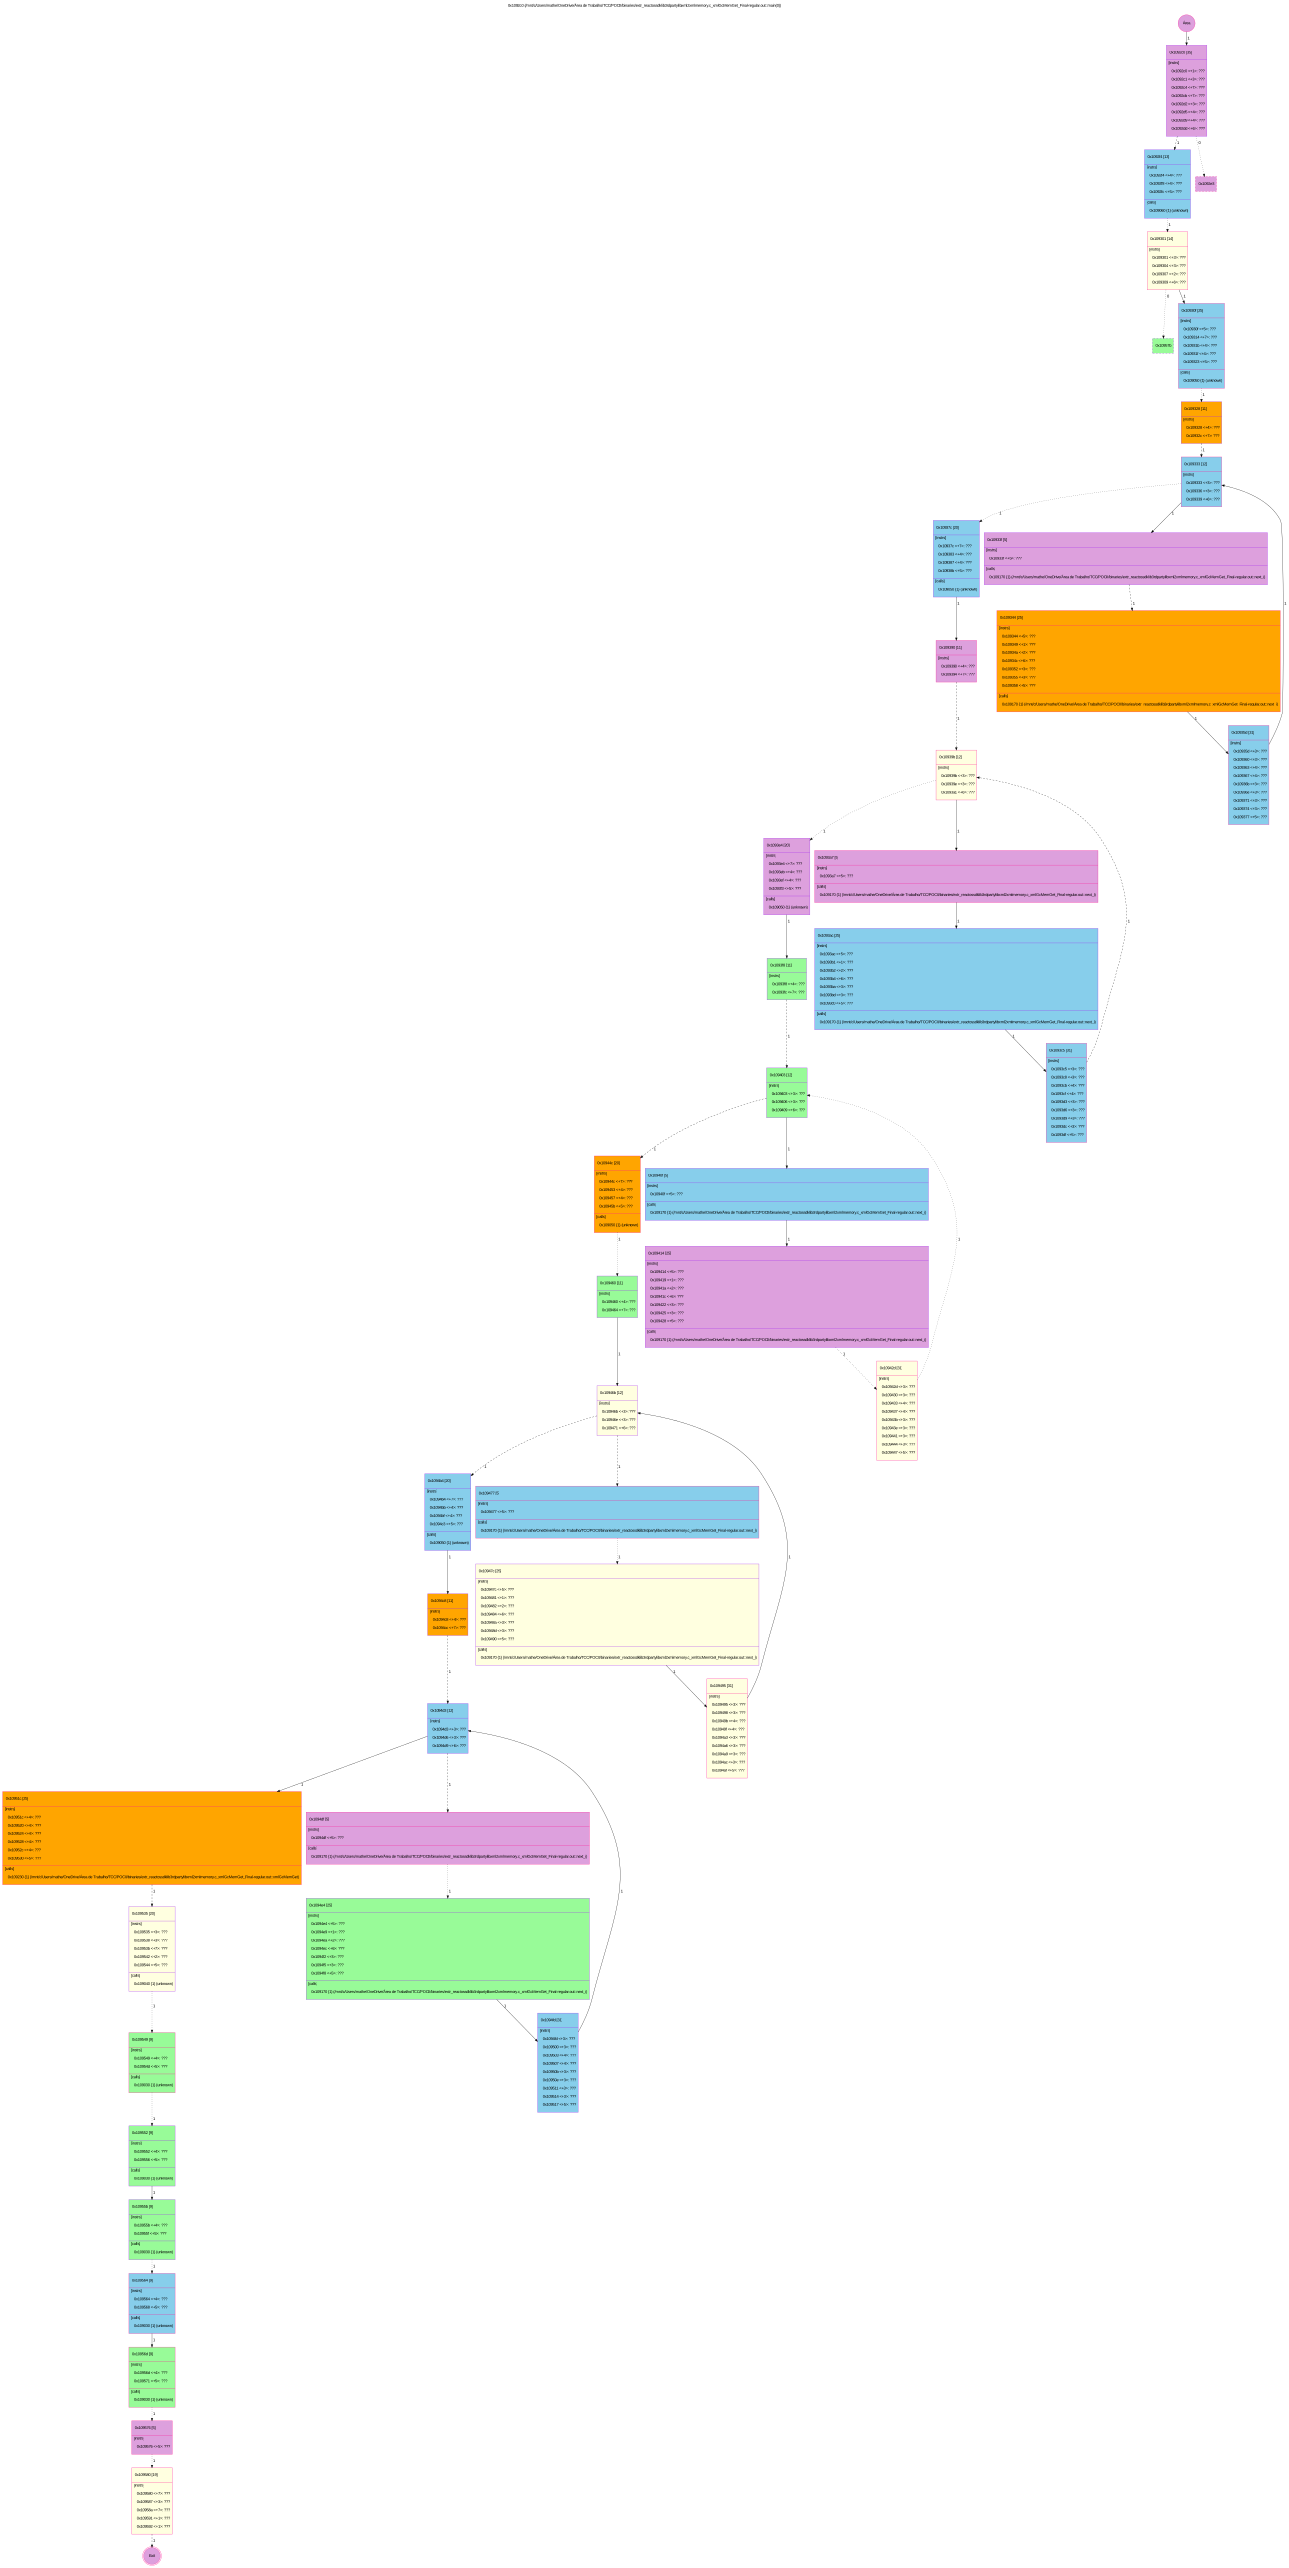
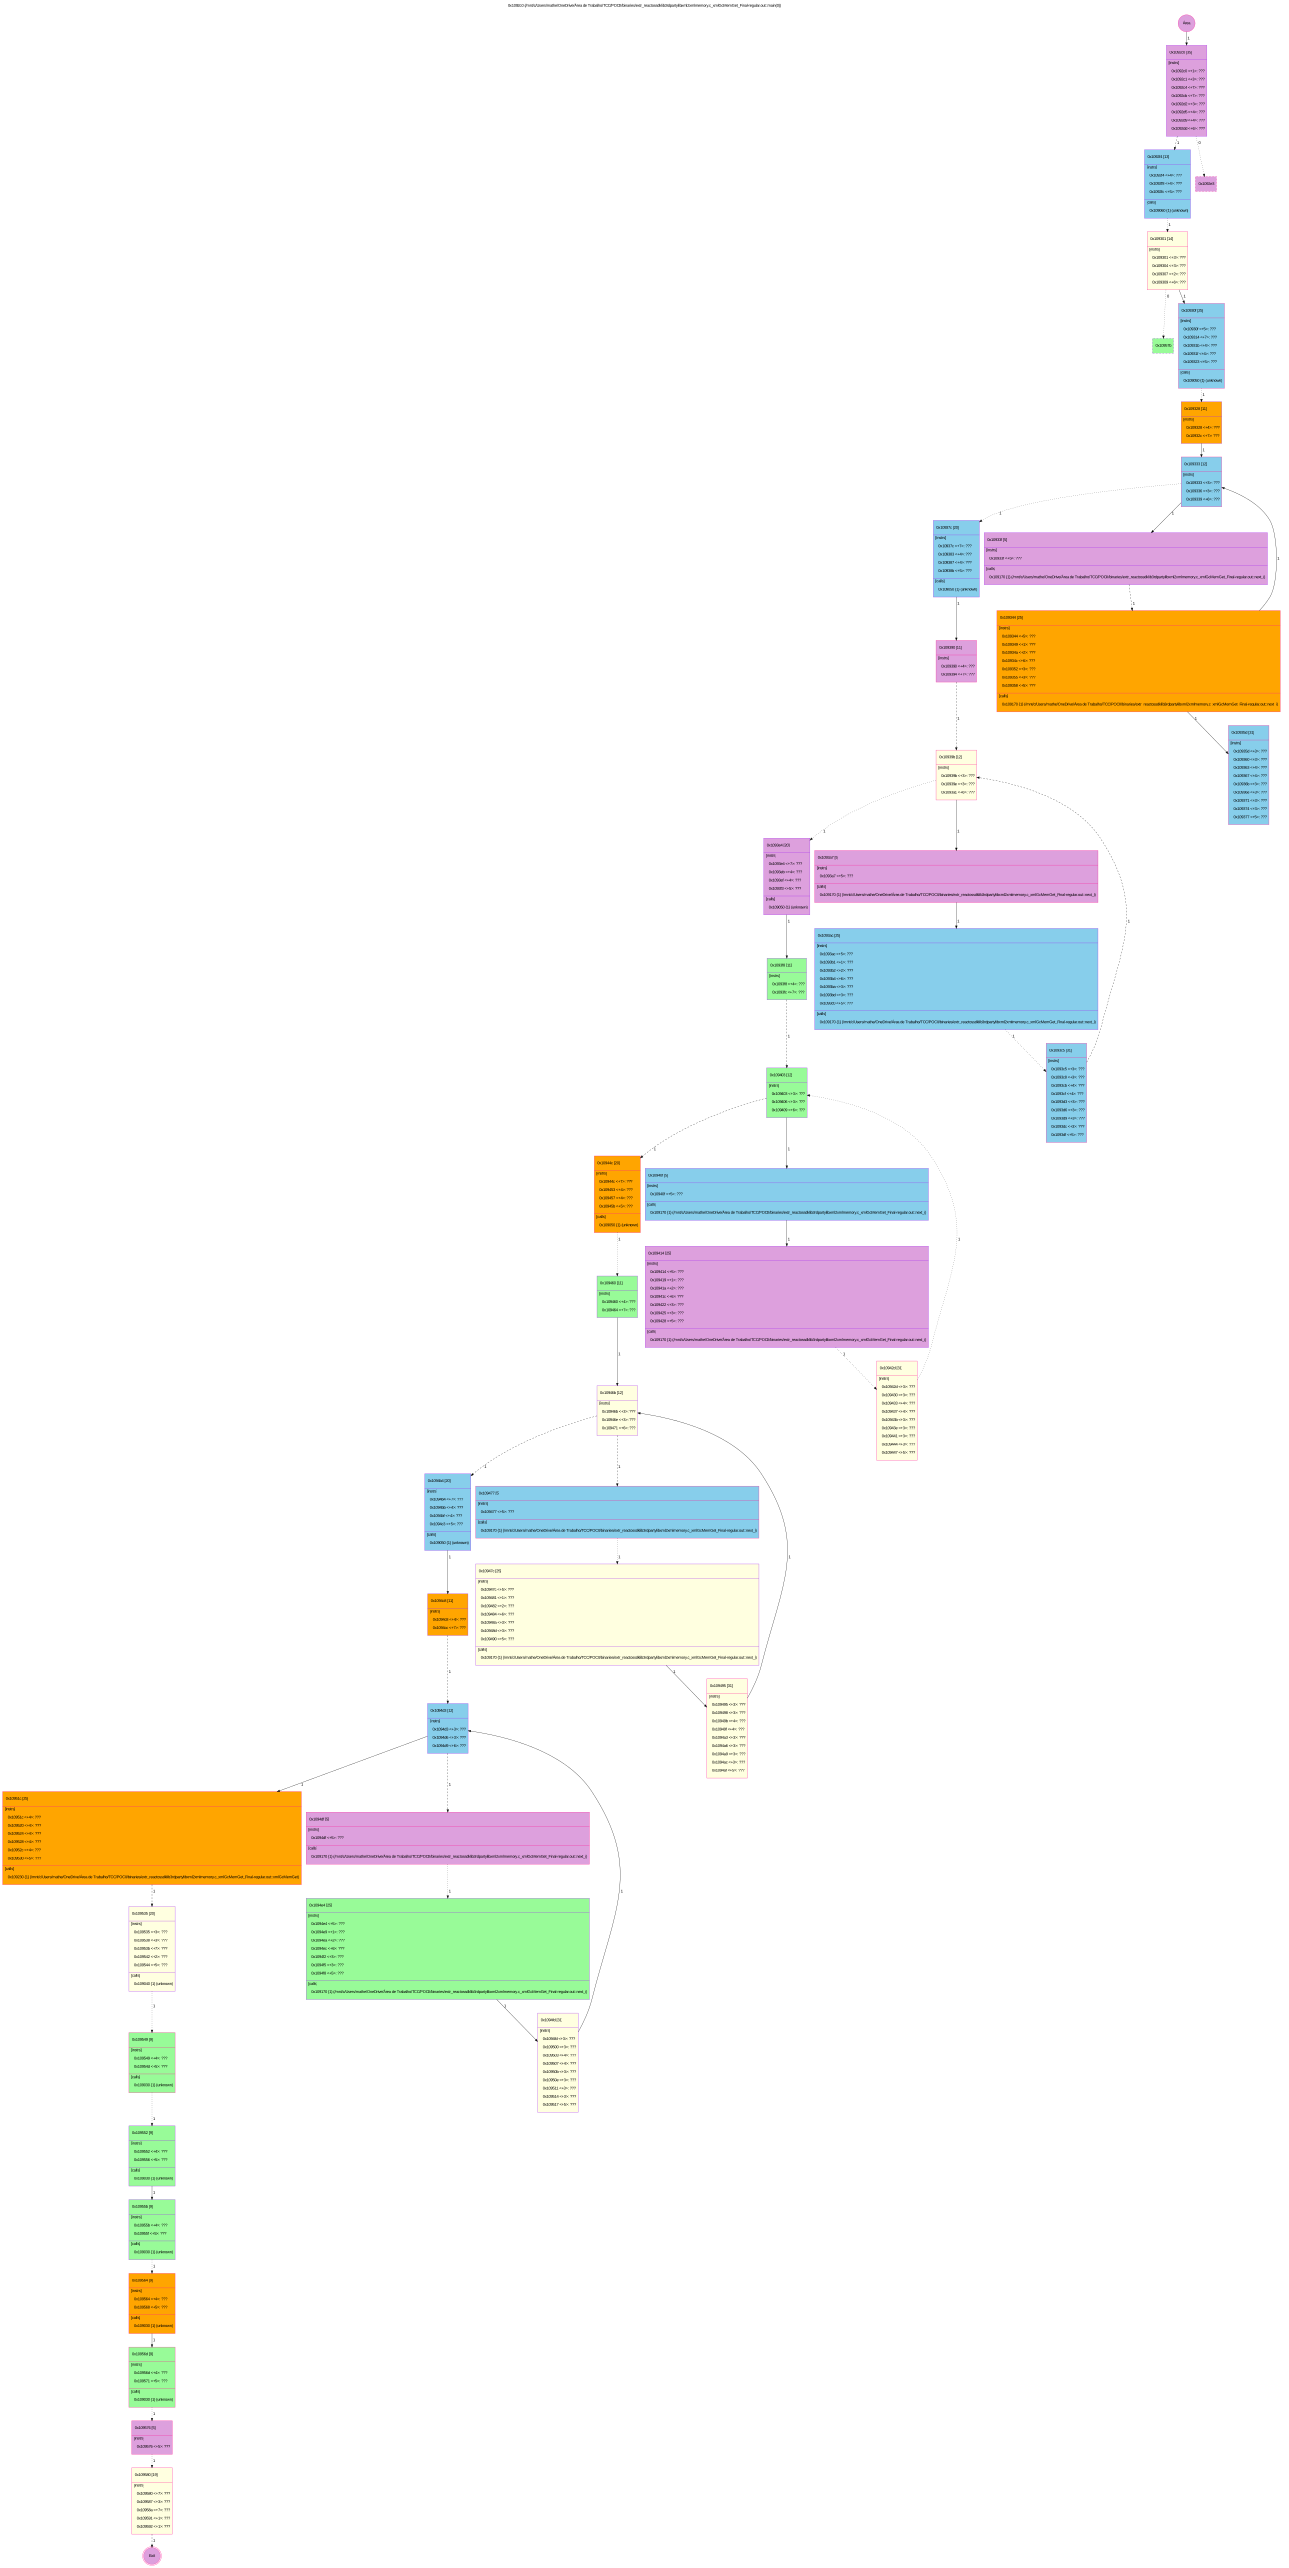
(1201, 449) -> (1201, 449)
(1283, 600) -> (1275, 539)
(1025, 1050) -> (1025, 1050)
(558, 2063) -> (558, 2063)
(152, 2303) -> (152, 2303)
